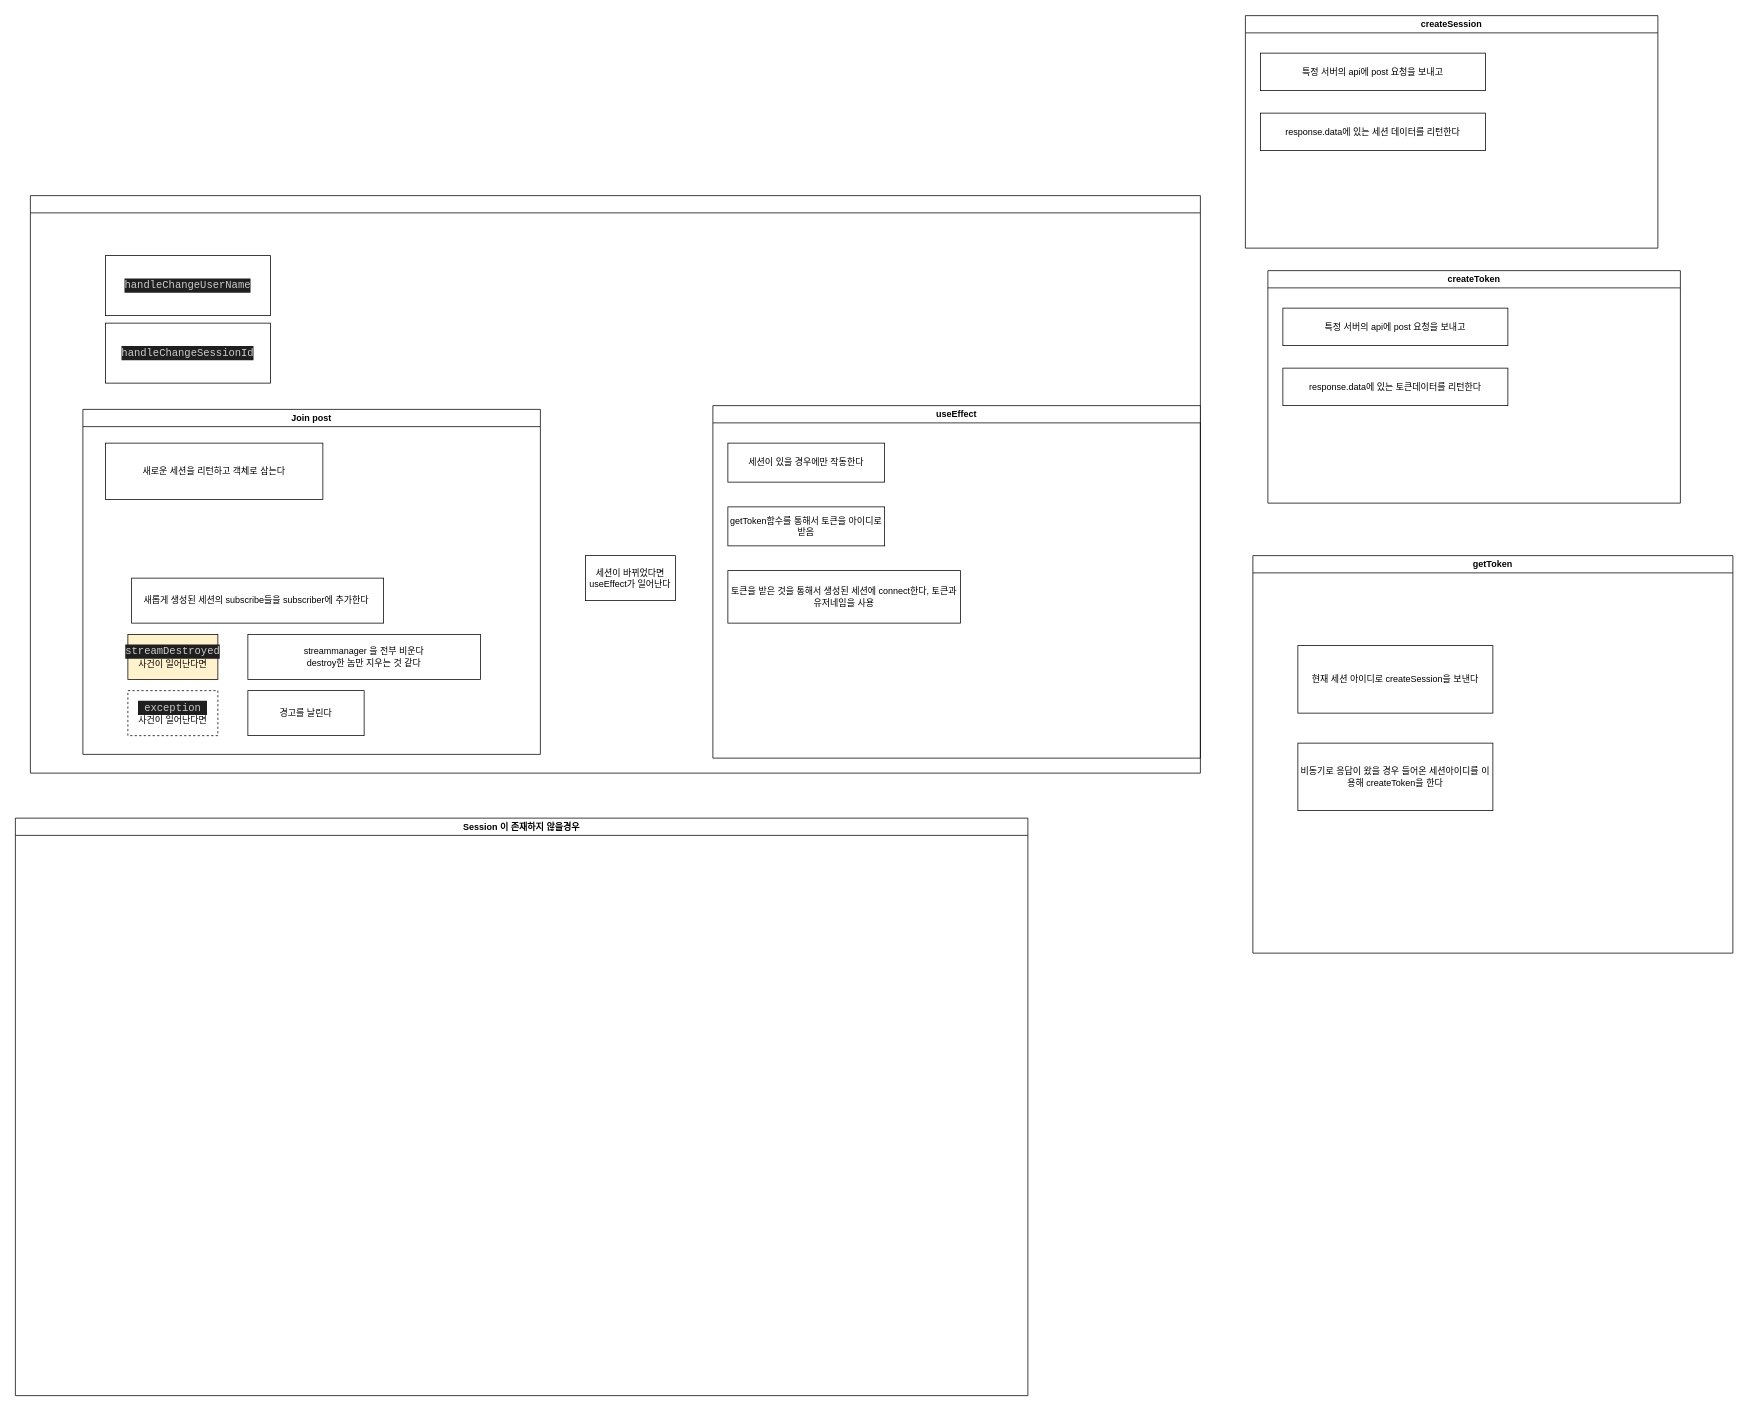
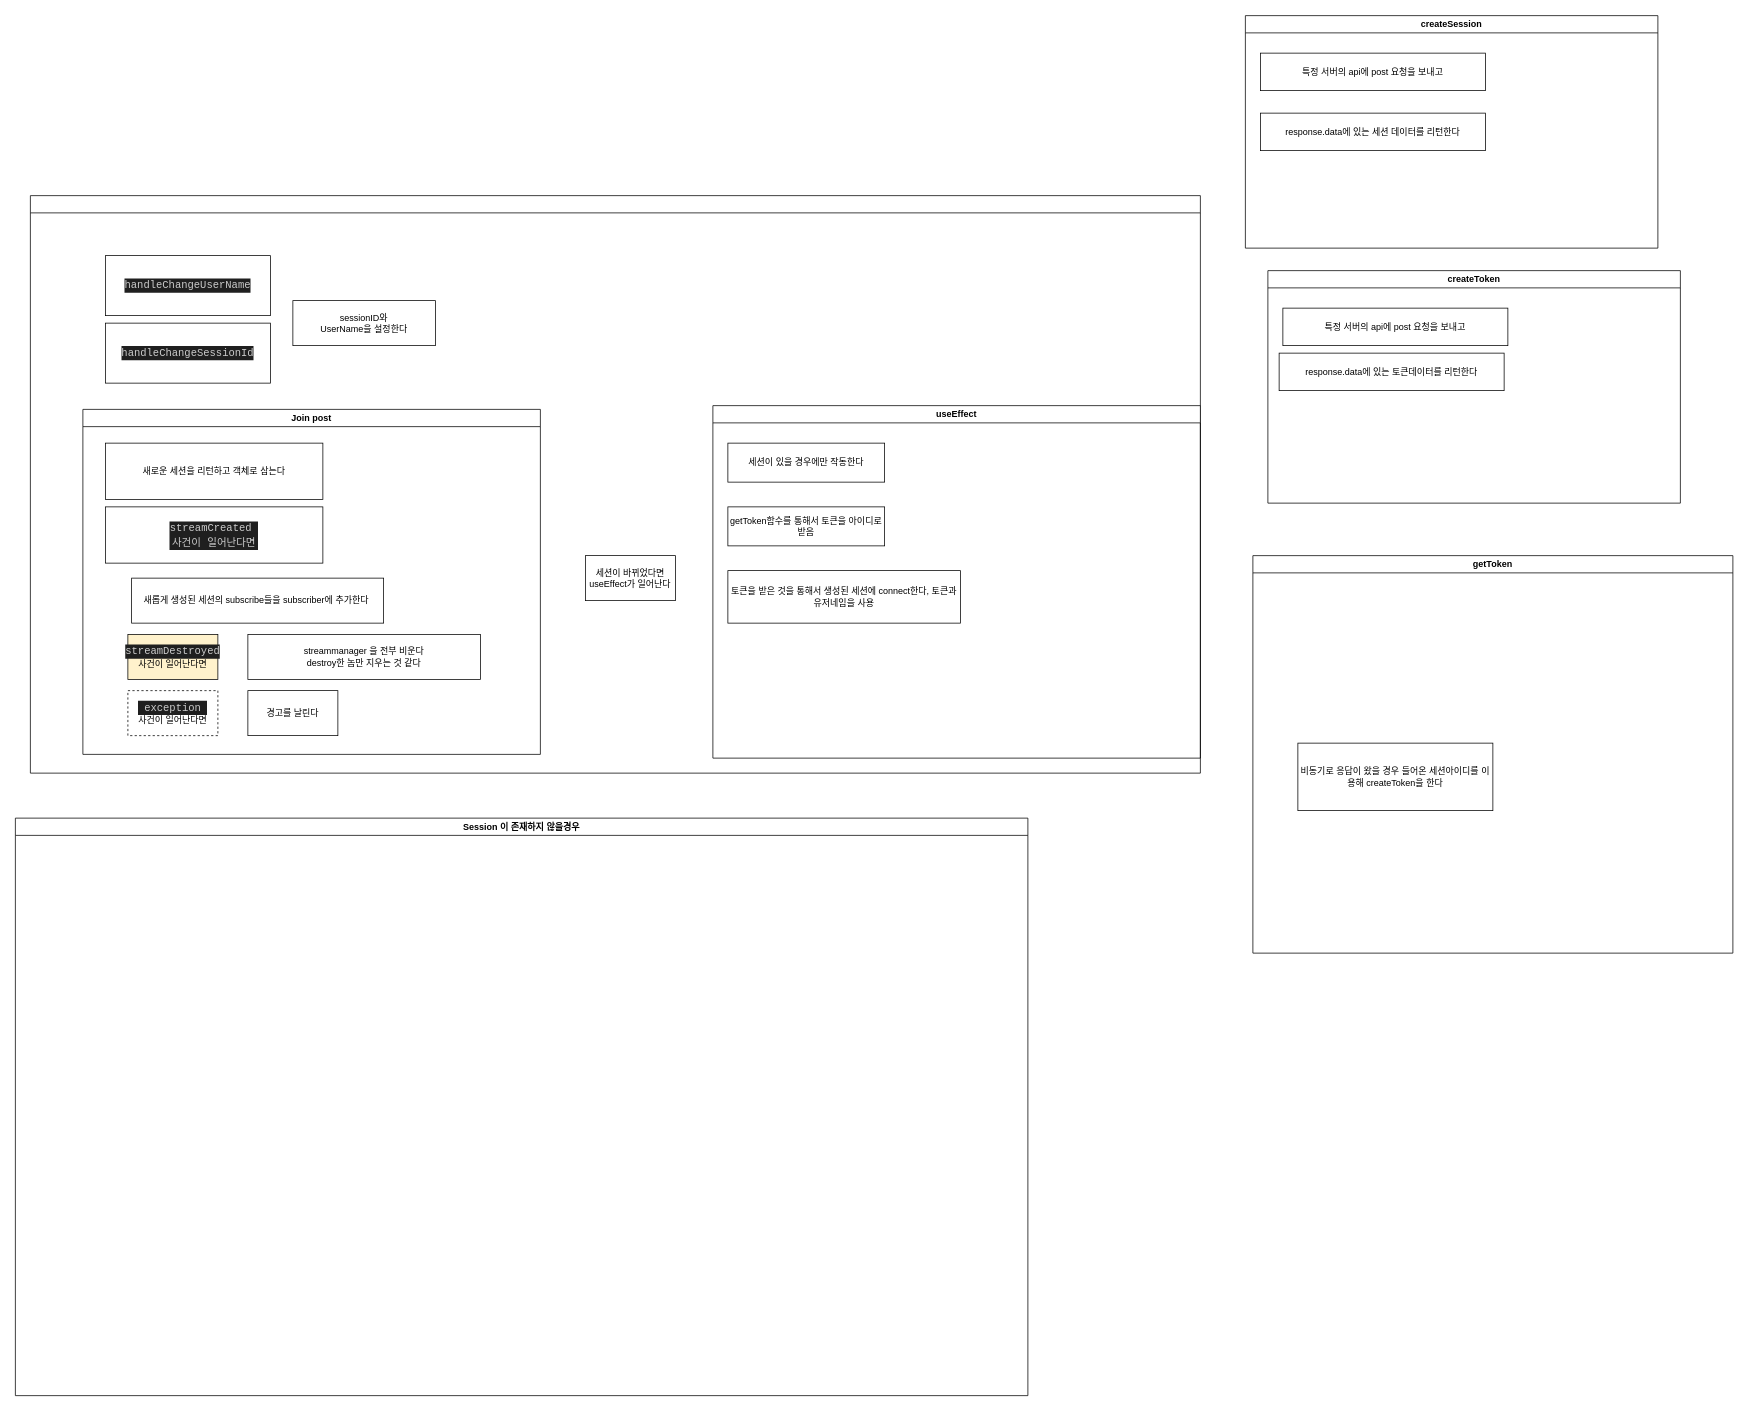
none -> (364, 323)
(1395, 387) -> (1392, 372)
none -> (214, 535)
(1395, 679) -> none
(306, 713) -> (293, 713)
